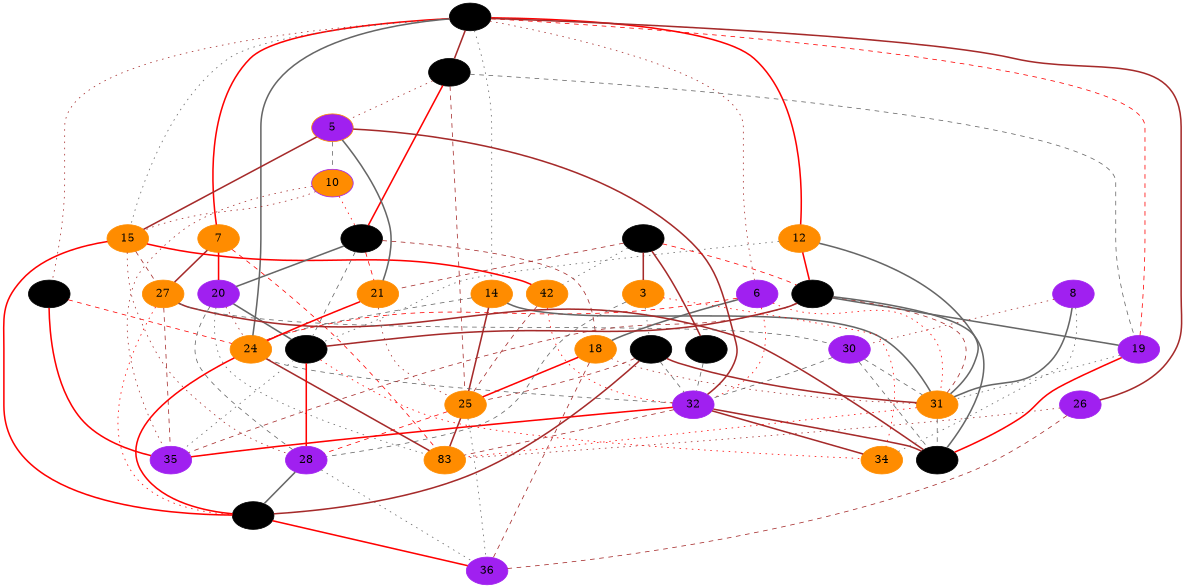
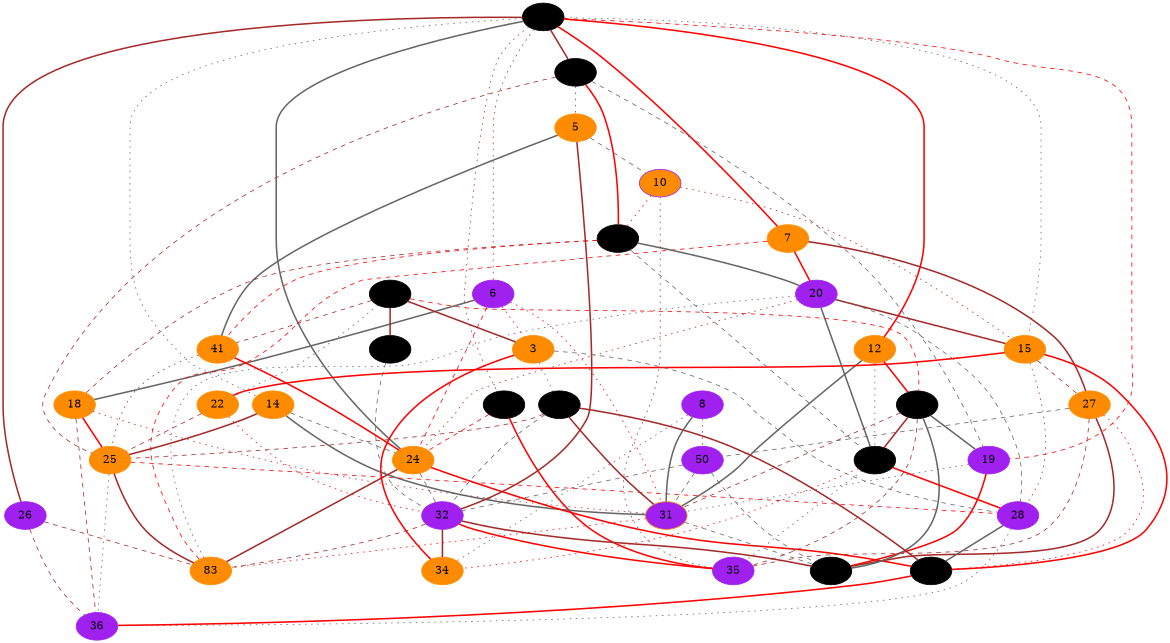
(332, 128) -> (576, 128)
(230, 183) -> (921, 322)
(378, 294) -> (218, 349)
(547, 294) -> (218, 405)
(849, 349) -> (703, 460)
(886, 349) -> (394, 432)
(759, 365) -> (513, 322)
(937, 405) -> (666, 516)
(763, 436) -> (118, 543)
